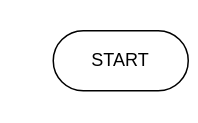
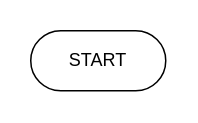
(121, 61) -> (98, 61)
